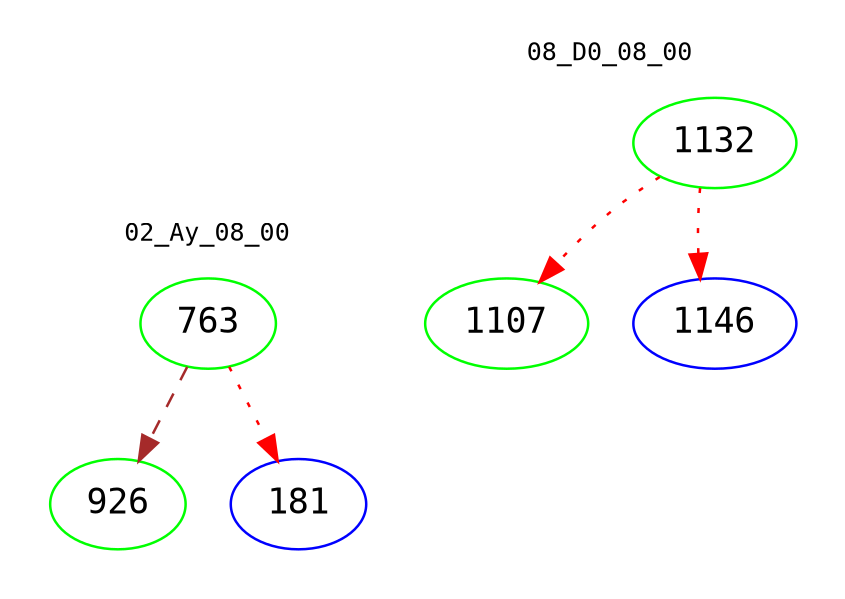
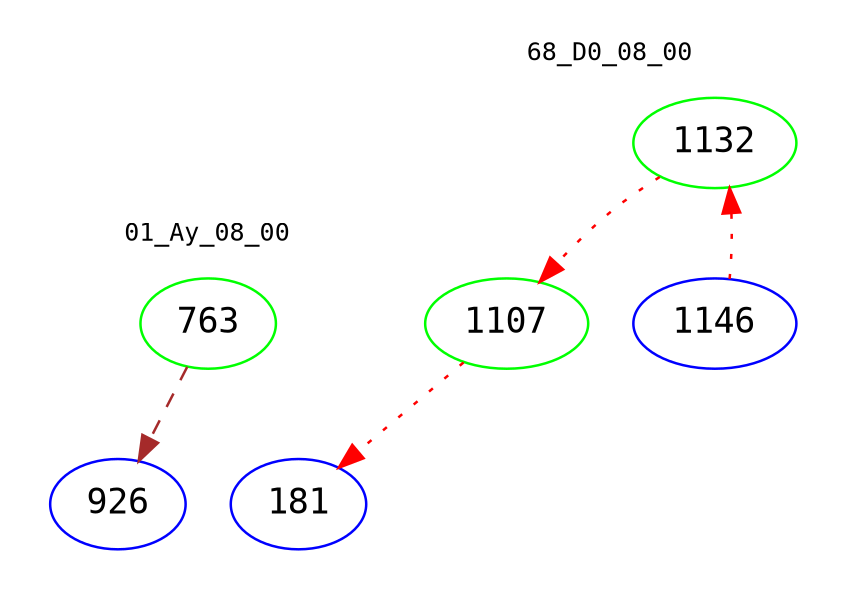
(611, 54) -> (611, 54)
(698, 221) -> (732, 246)
(208, 235) -> (208, 235)
(248, 403) -> (411, 407)
(118, 504) -> (118, 504)
